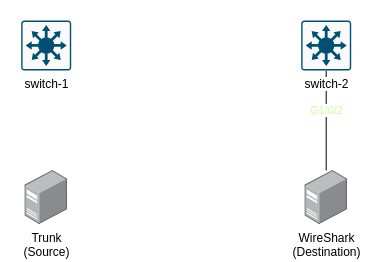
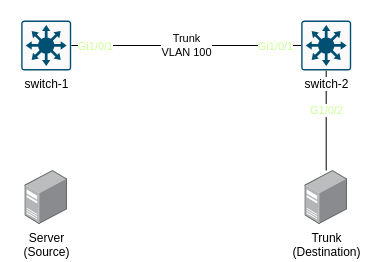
none -> (185, 46)
(47, 246) -> (47, 246)
(327, 246) -> (327, 246)
